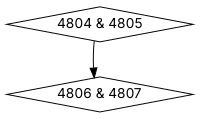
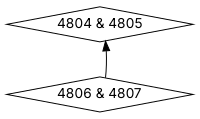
(93, 54) -> (106, 64)
